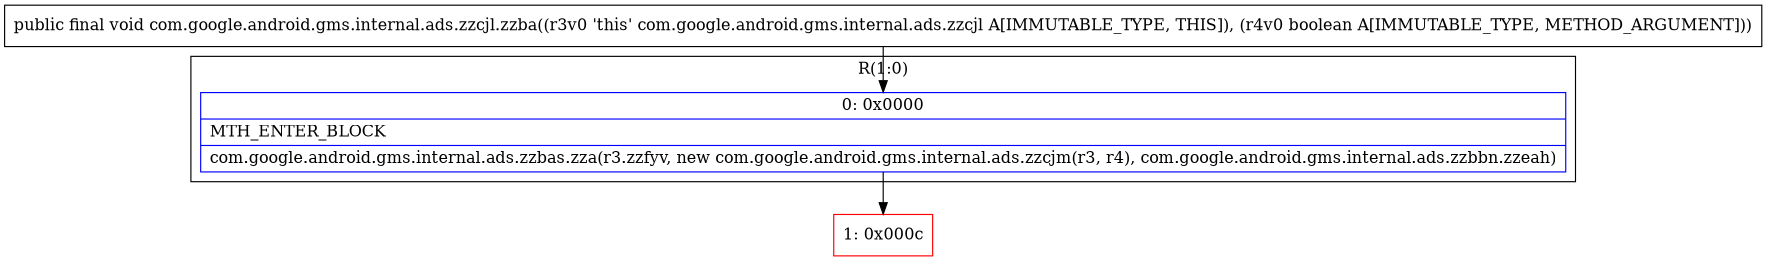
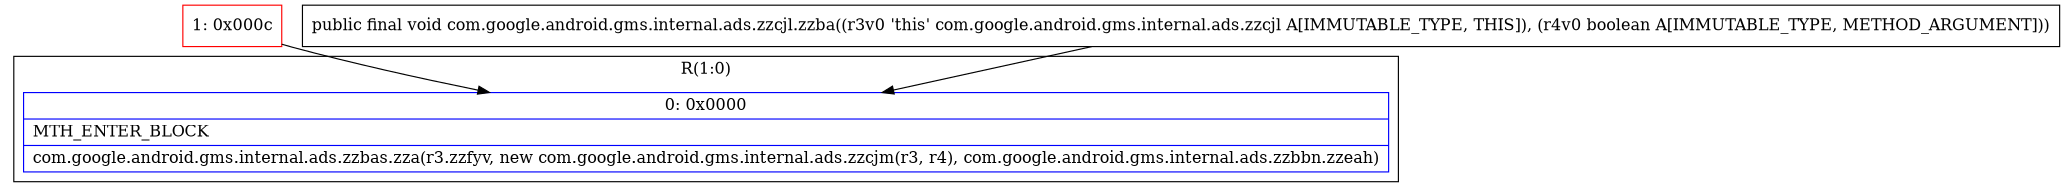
(883, 189) -> (380, 69)
